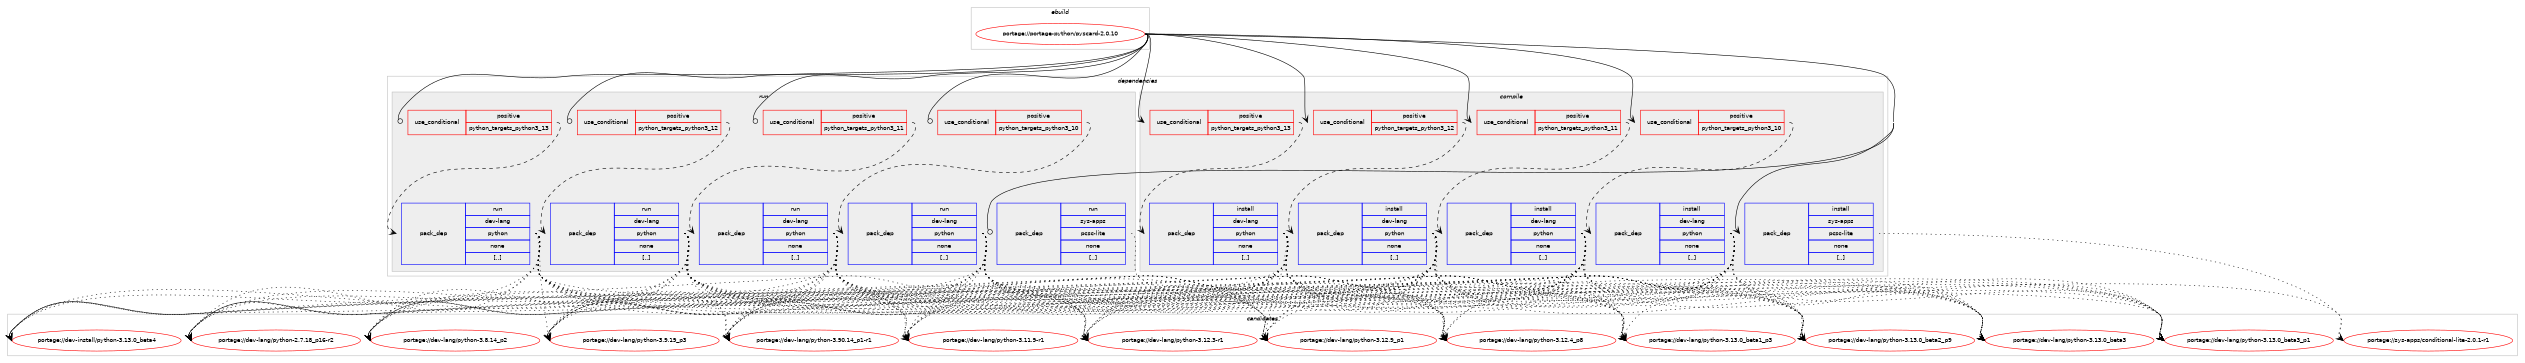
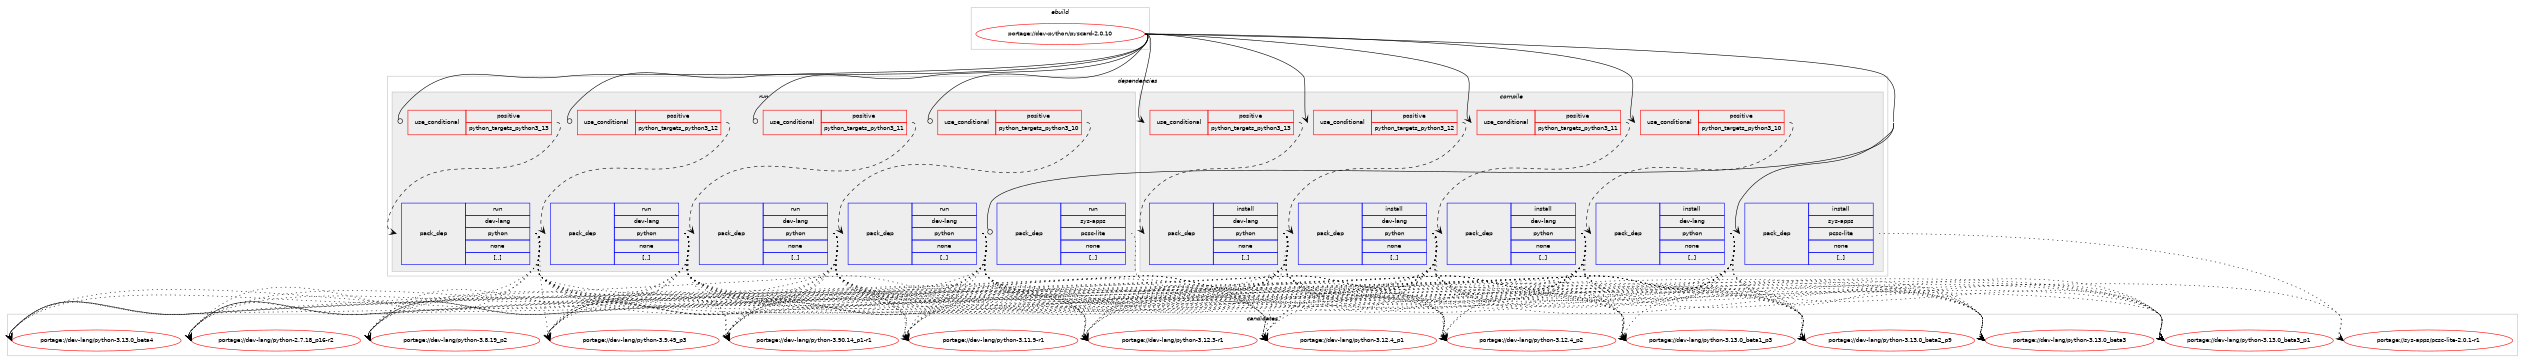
(1060, 34) -> (1060, 34)
(97, 341) -> (97, 341)
(455, 341) -> (455, 341)
(635, 341) -> (635, 341)
(1352, 341) -> (1352, 341)
(1532, 341) -> (1532, 341)
(2428, 341) -> (2428, 341)
